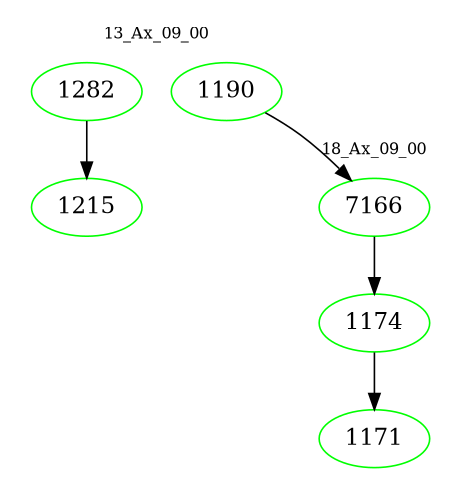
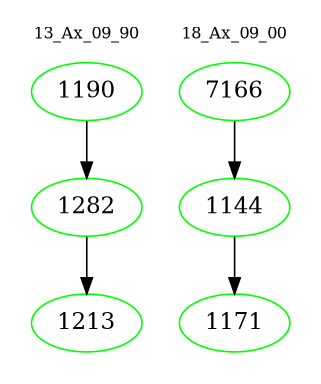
(157, 35) -> (87, 35)
(317, 148) -> (87, 142)
(87, 207) -> (87, 323)
(374, 323) -> (235, 207)
